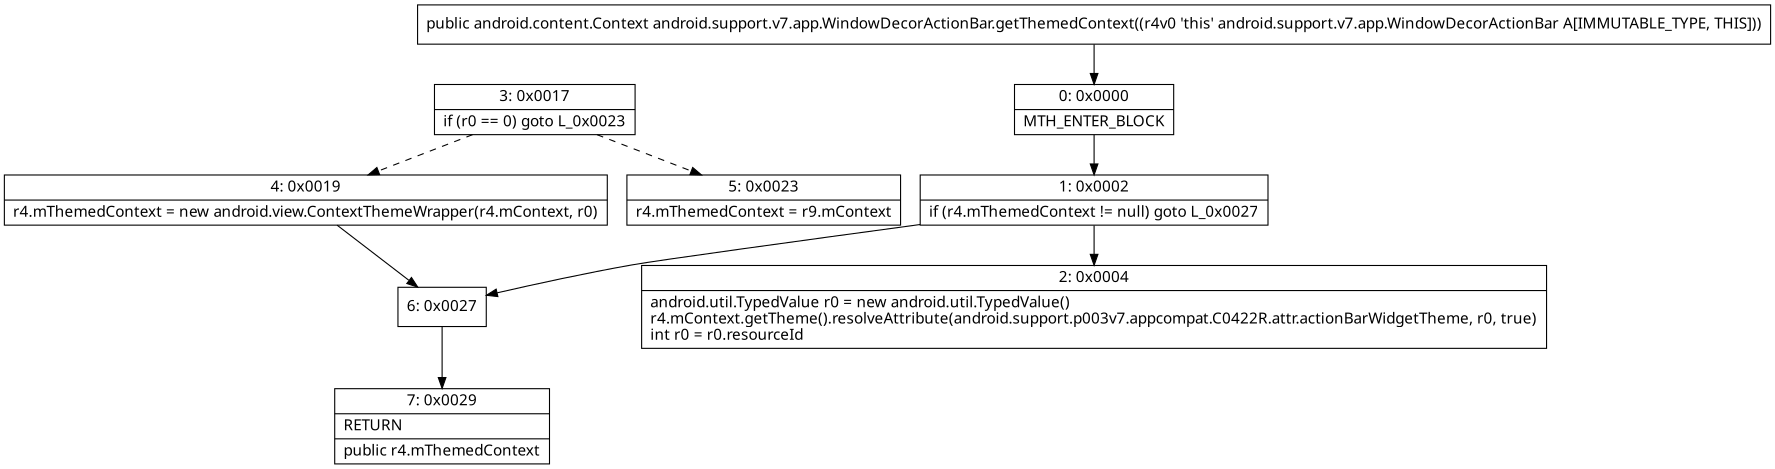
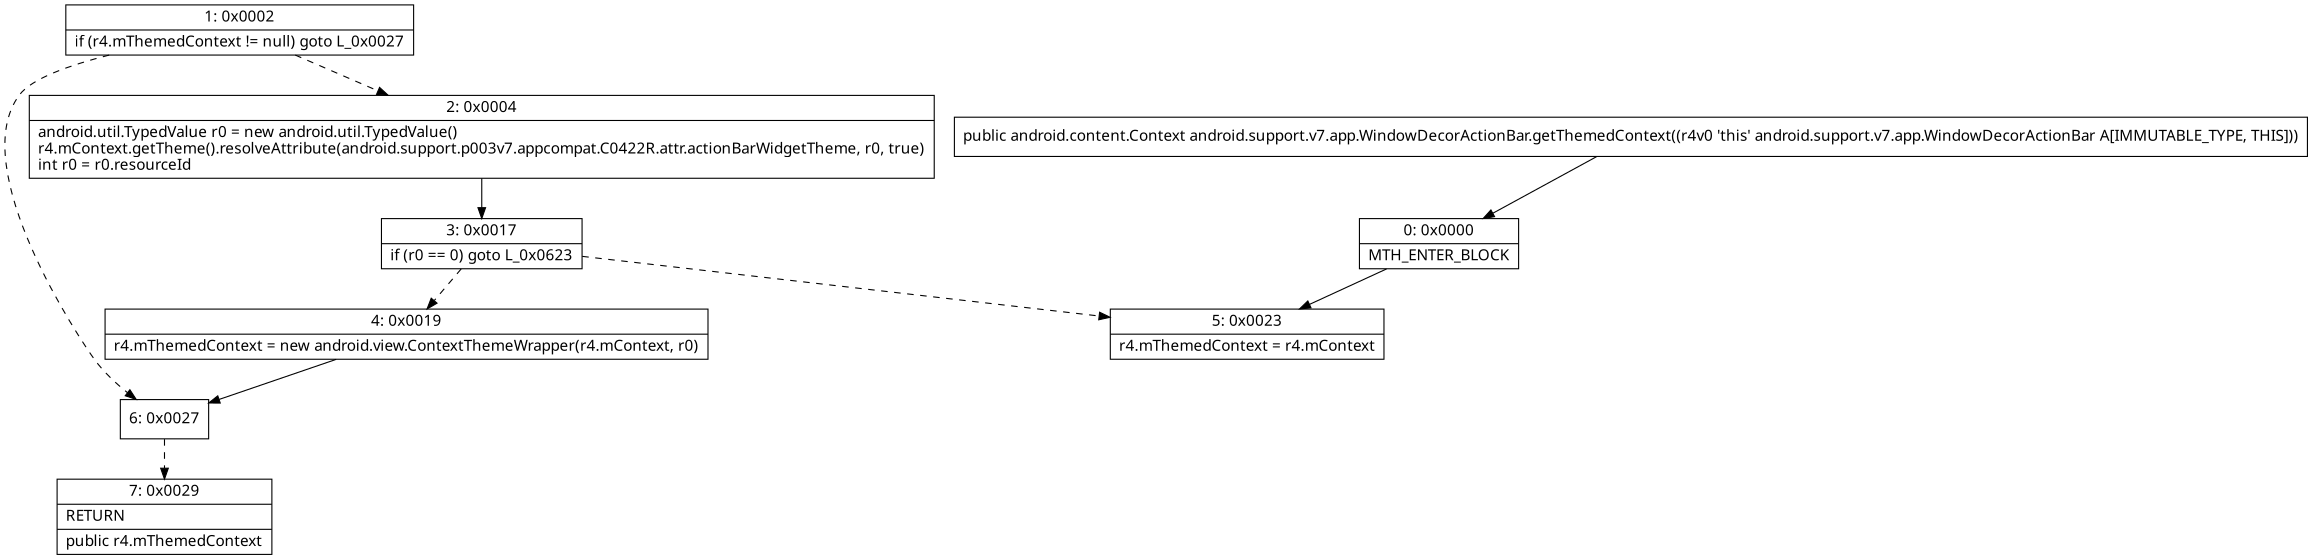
(535, 122) -> (482, 256)
(1094, 149) -> (1348, 287)
none -> (482, 193)
(764, 212) -> (1247, 346)
(1094, 240) -> (336, 73)
(708, 254) -> (17, 209)
(442, 352) -> (164, 454)
